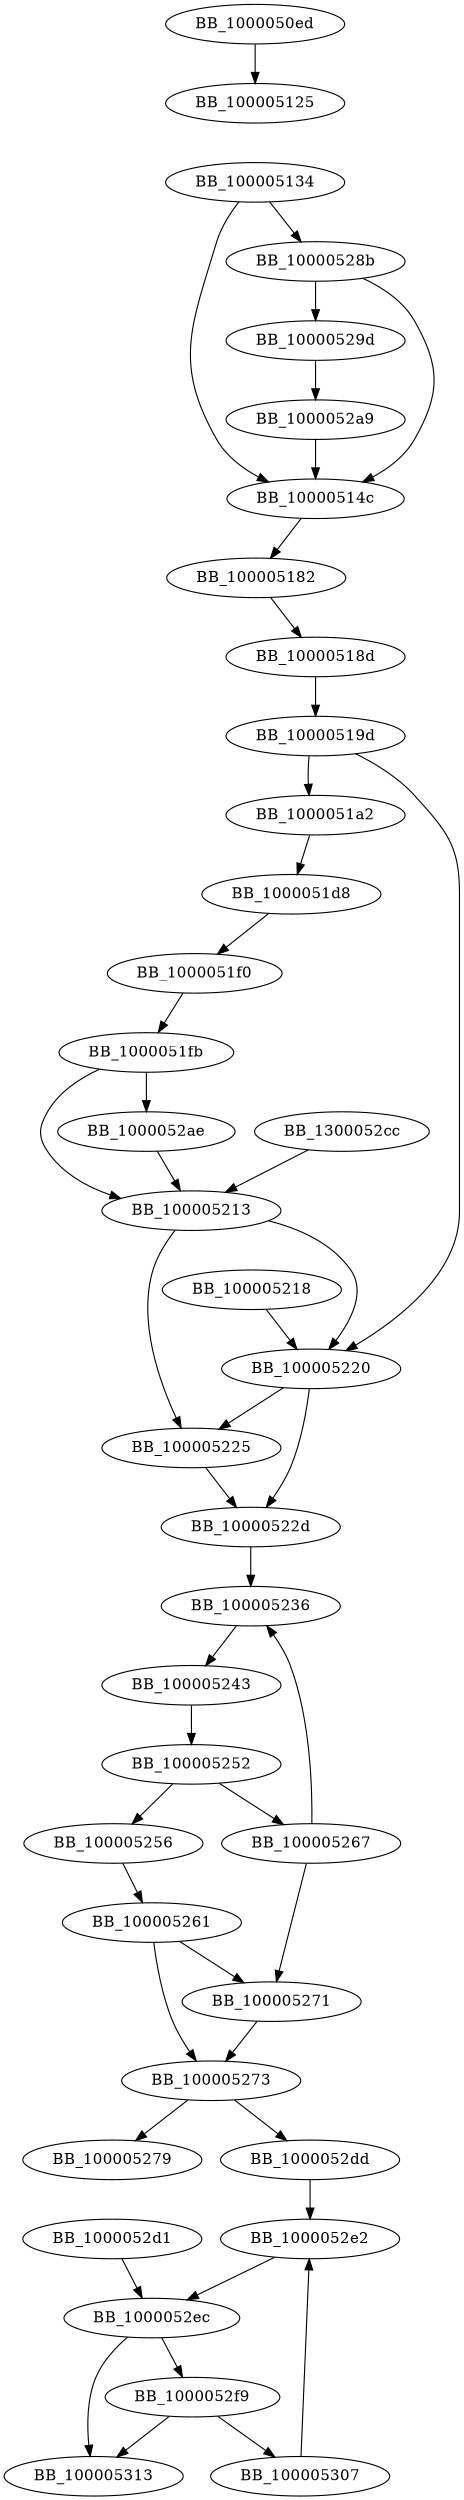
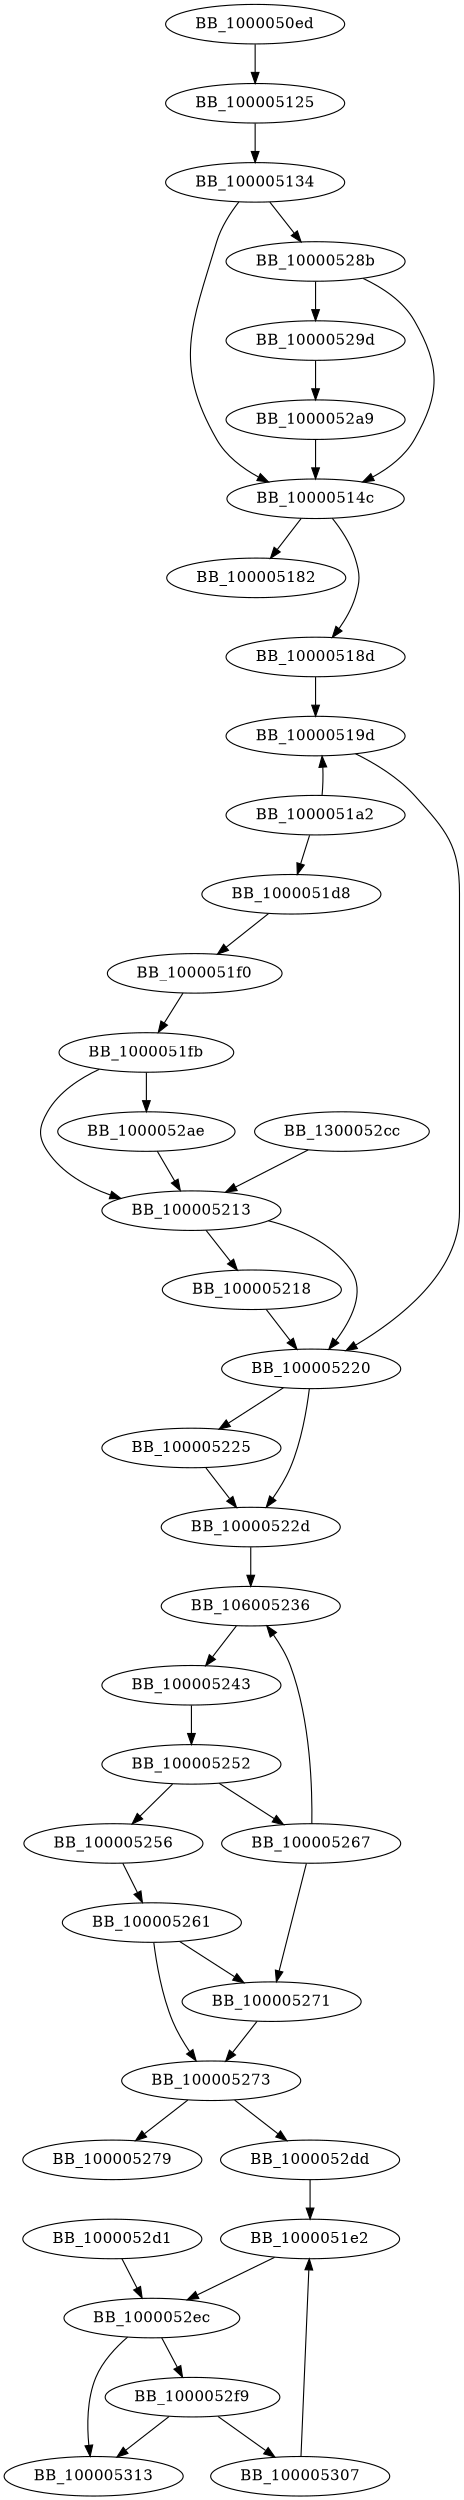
none -> (255, 137)
(282, 613) -> (359, 572)
(308, 770) -> (323, 781)
(149, 1323) -> (218, 1246)
(251, 1606) -> (251, 1606)
(310, 2239) -> (310, 2239)
